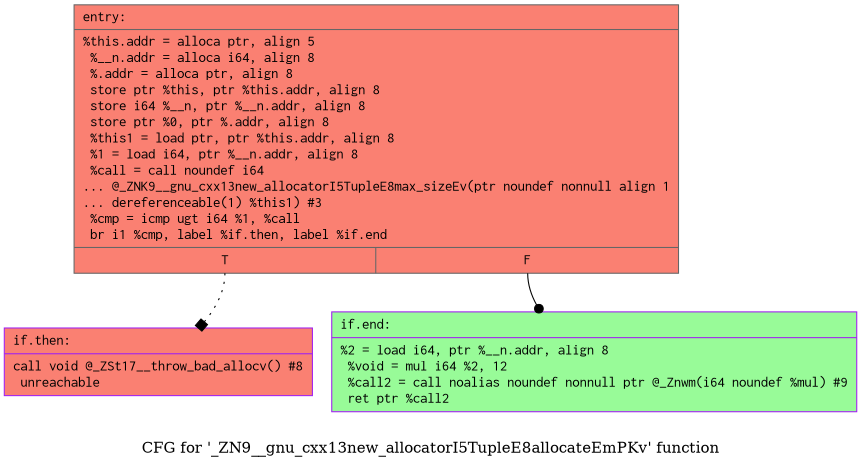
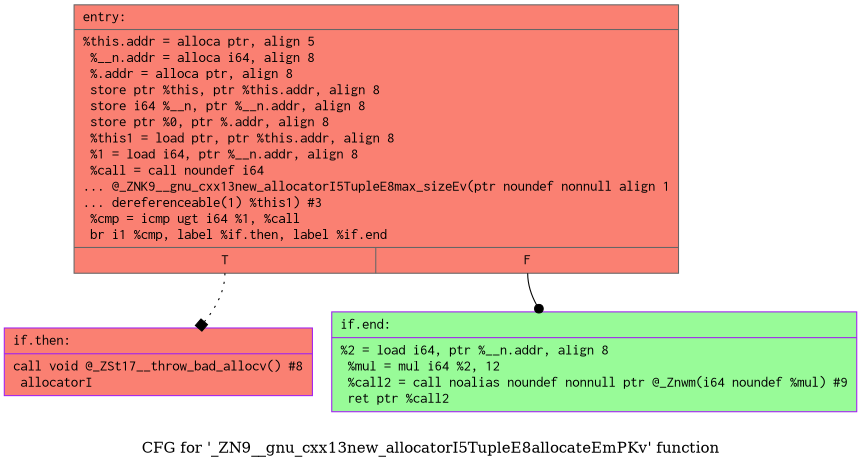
(424, 366) -> (420, 366)
(57, 382) -> (53, 382)
